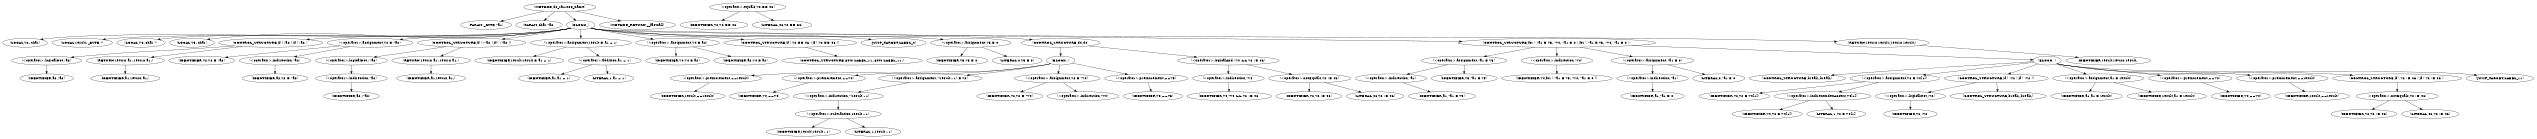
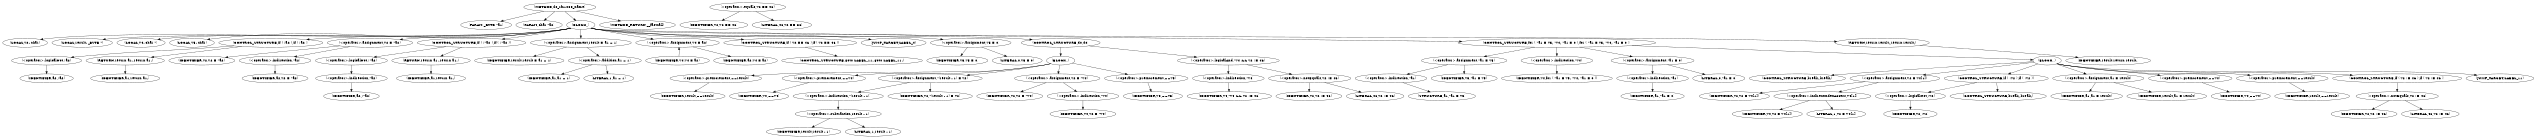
(676, 50) -> (679, 53)
none -> (930, 96)
(1442, 96) -> (1442, 96)
none -> (1083, 114)
